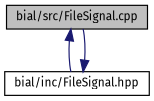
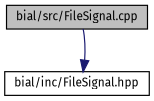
(69, 56) -> none
